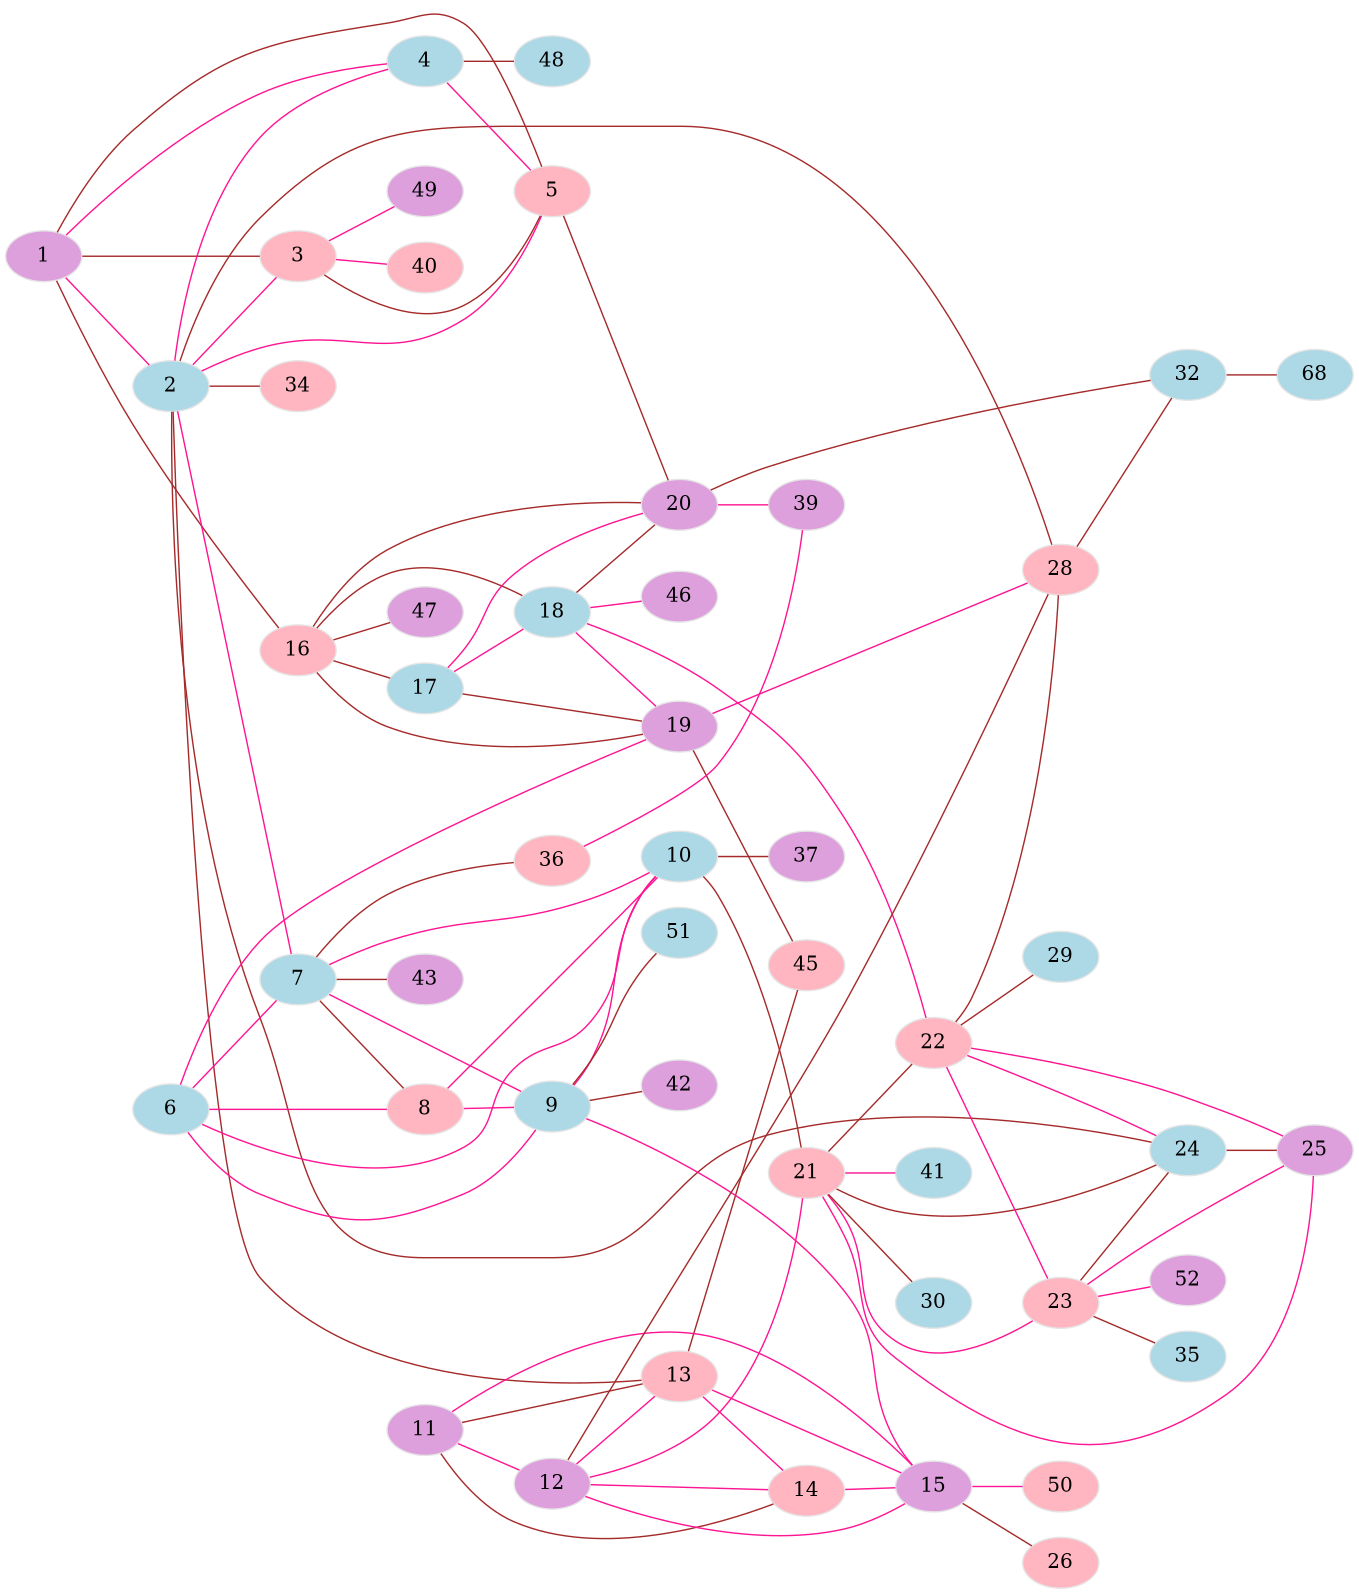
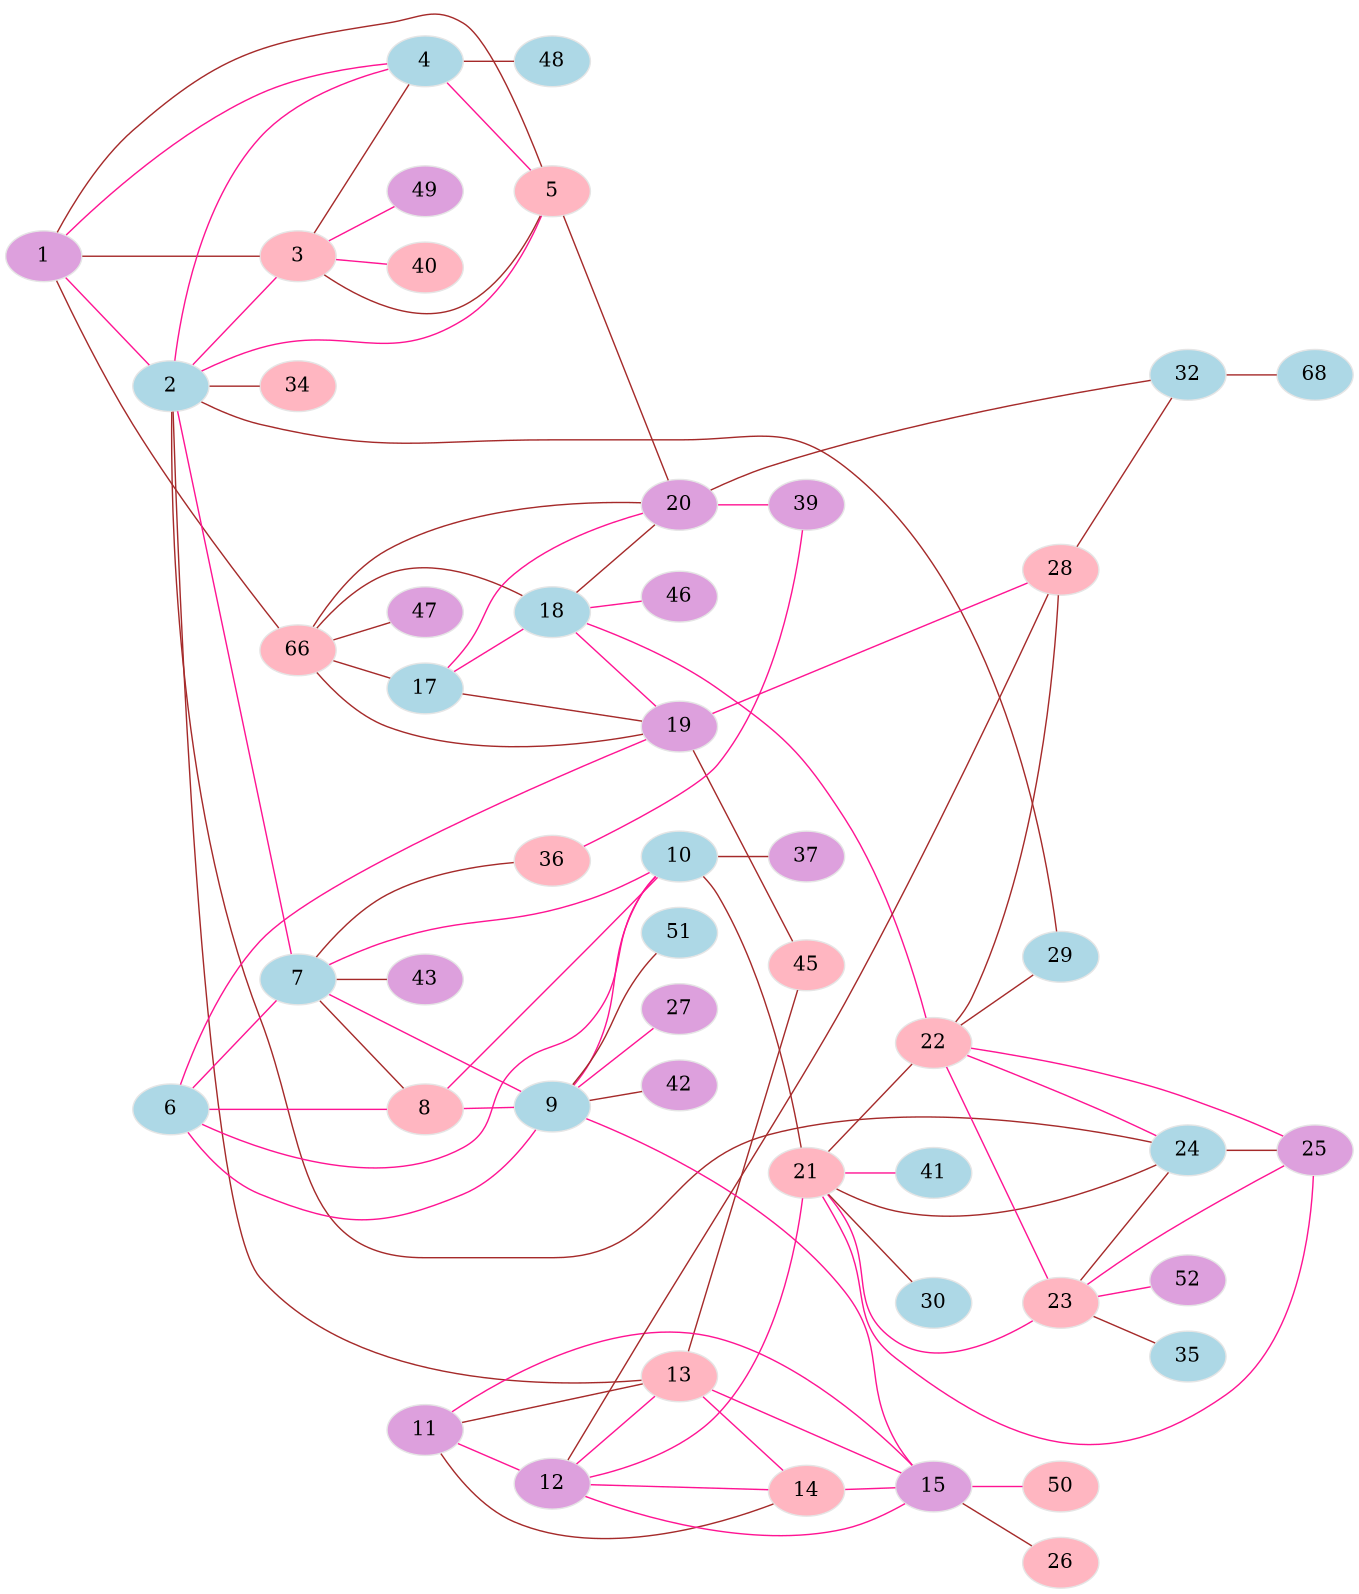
(672, 126) -> (785, 438)
none -> (362, 159)
(298, 650) -> (298, 650)
none -> (679, 1009)
